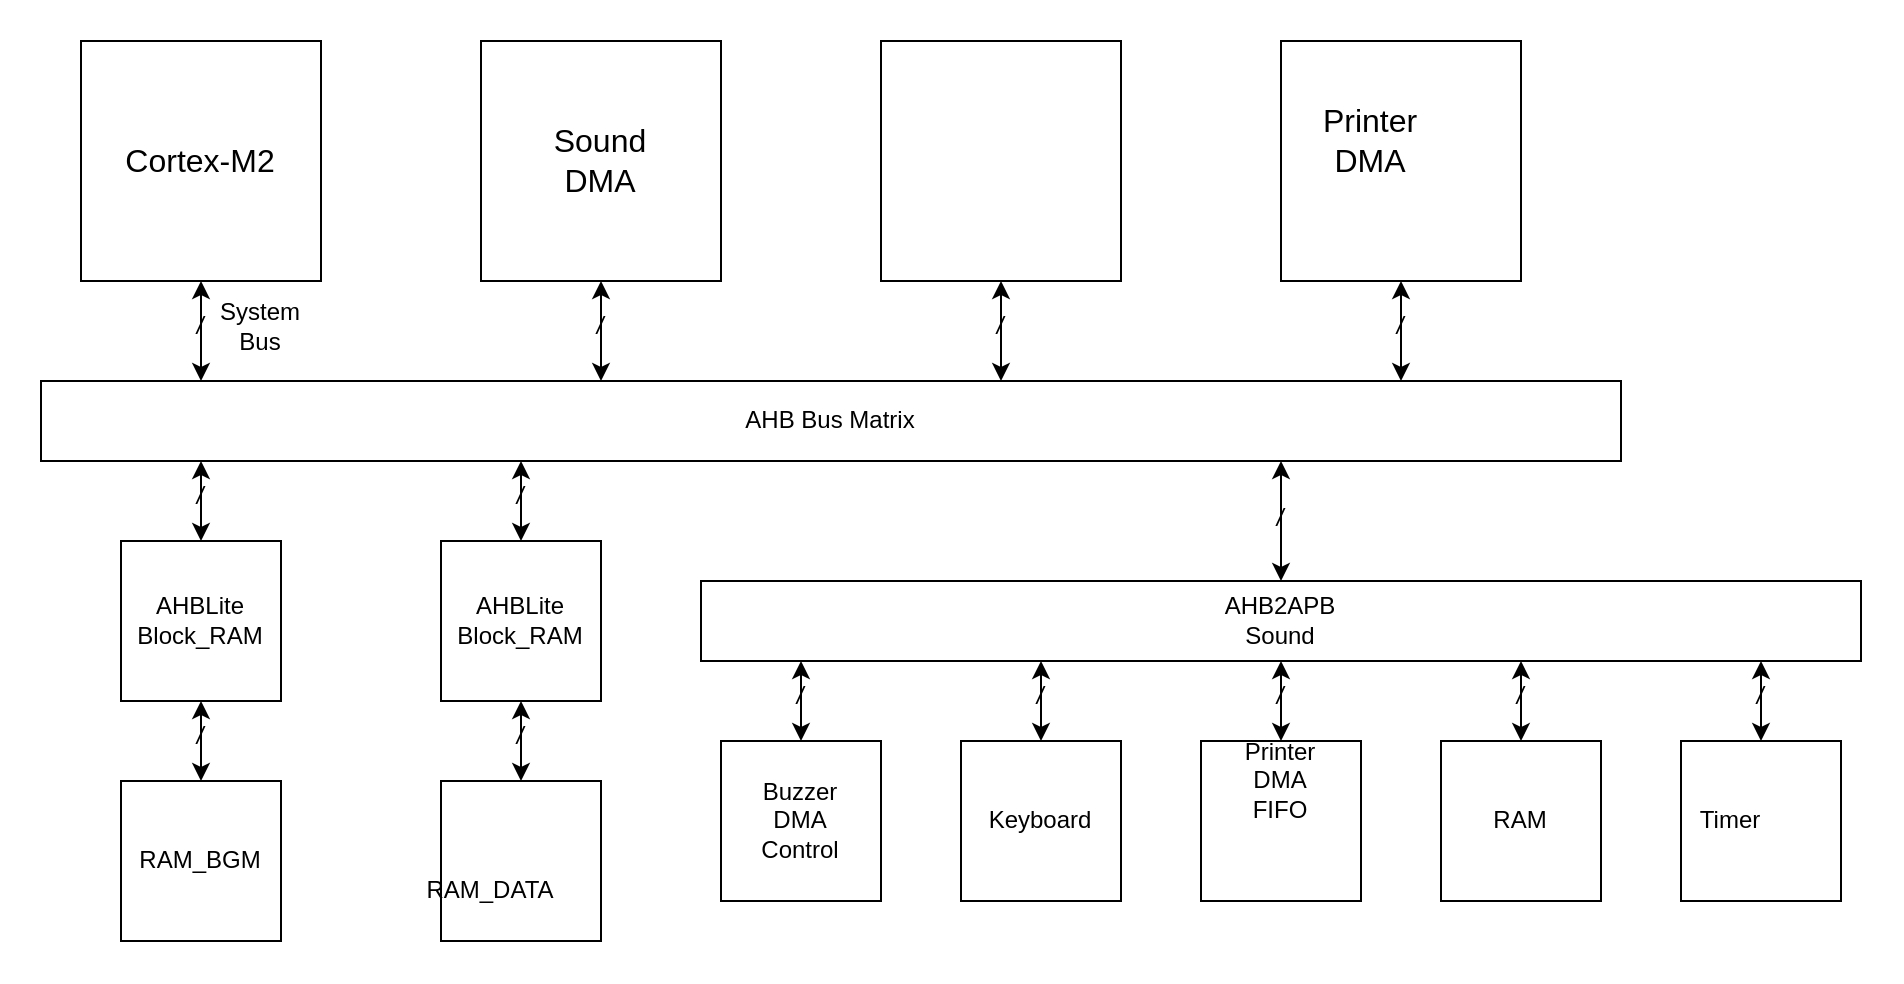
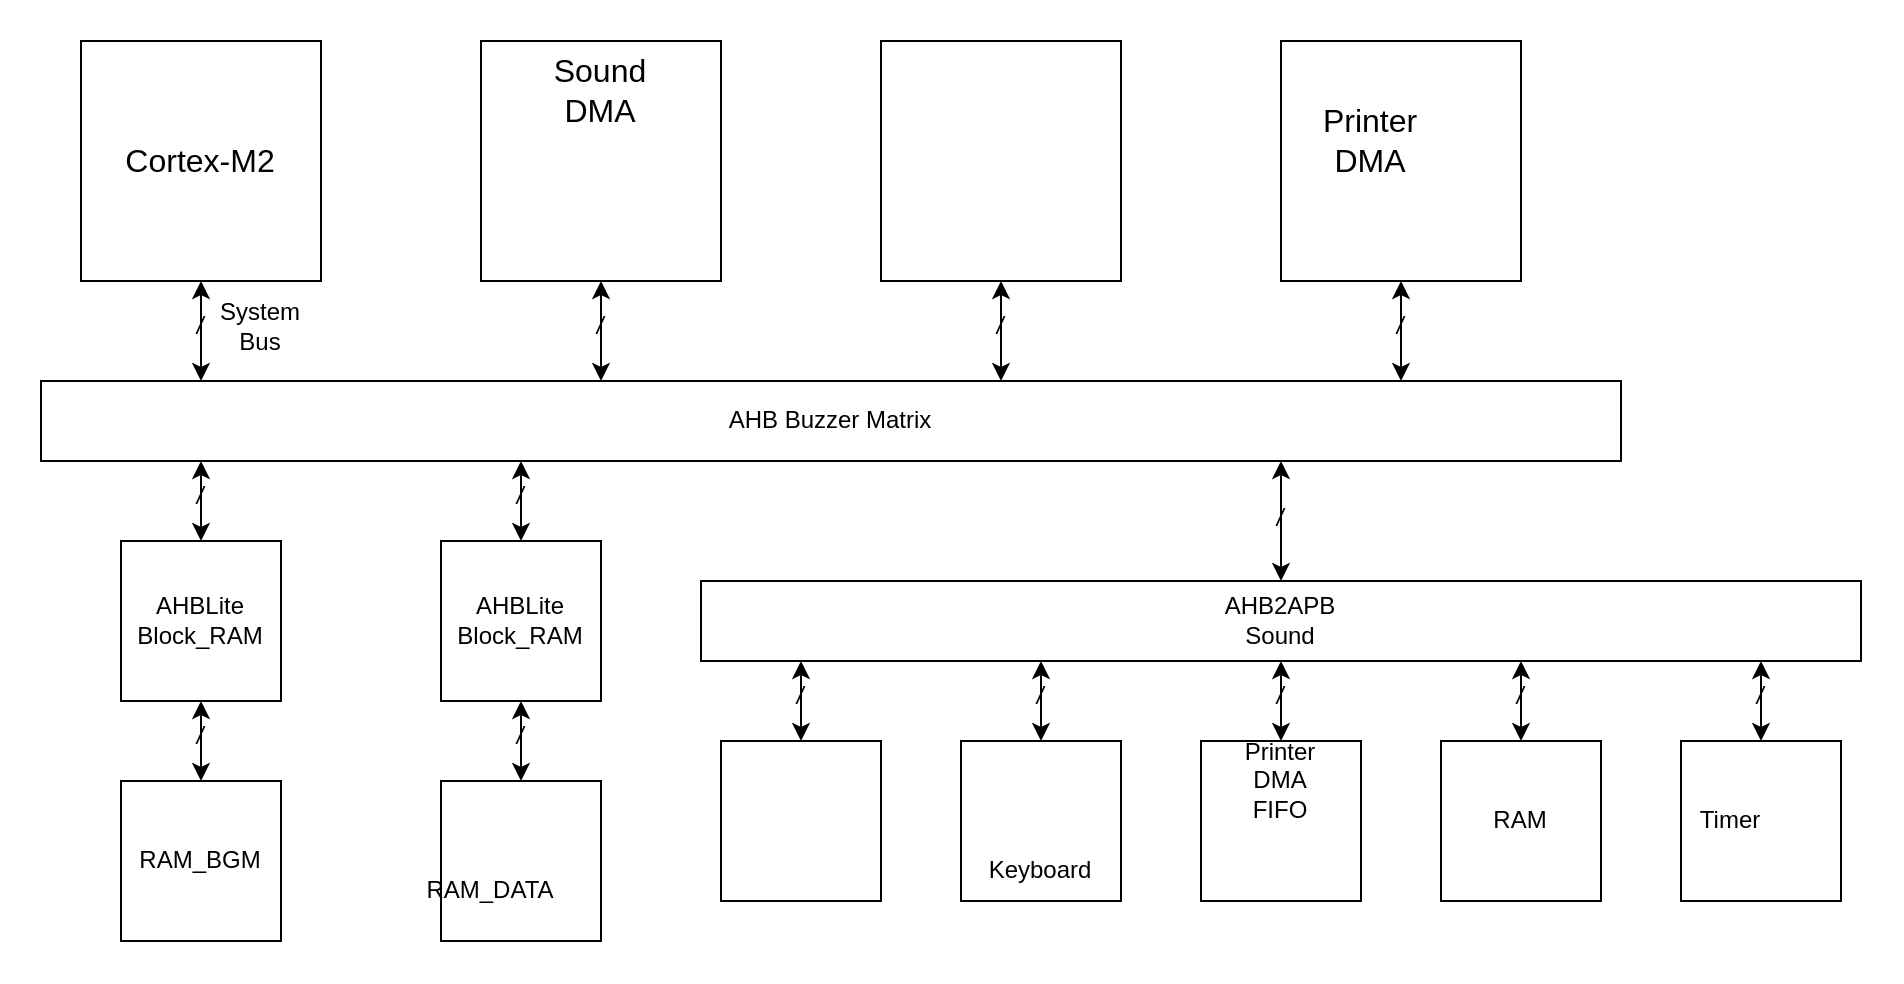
(601, 161) -> (601, 91)
(831, 421) -> (831, 421)
(801, 821) -> none
(1041, 821) -> (1041, 871)
